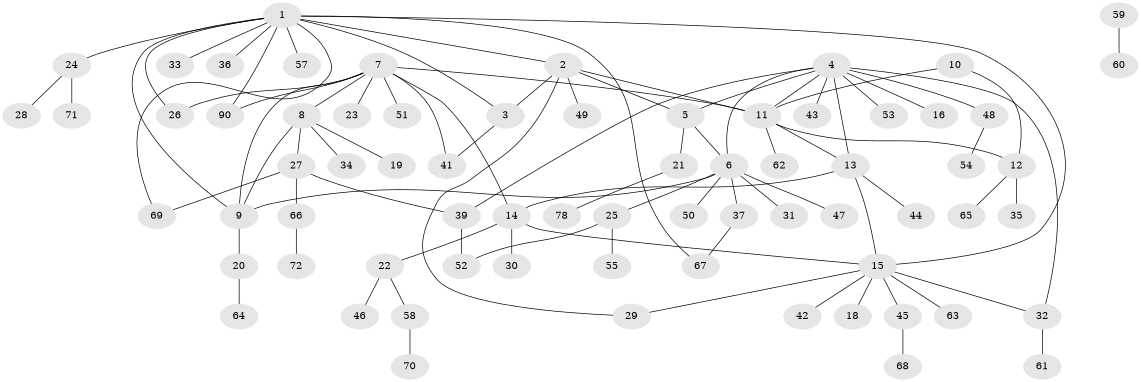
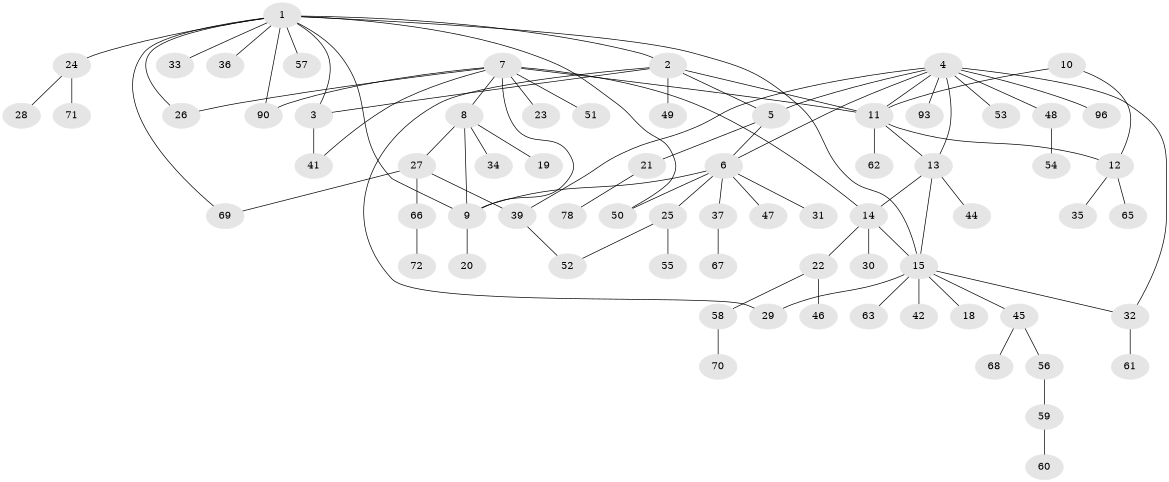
(562, 41) -> (539, 57)
(812, 116) -> (925, 116)
(939, 116) -> (1102, 116)
(239, 317) -> none
none -> (1044, 367)
